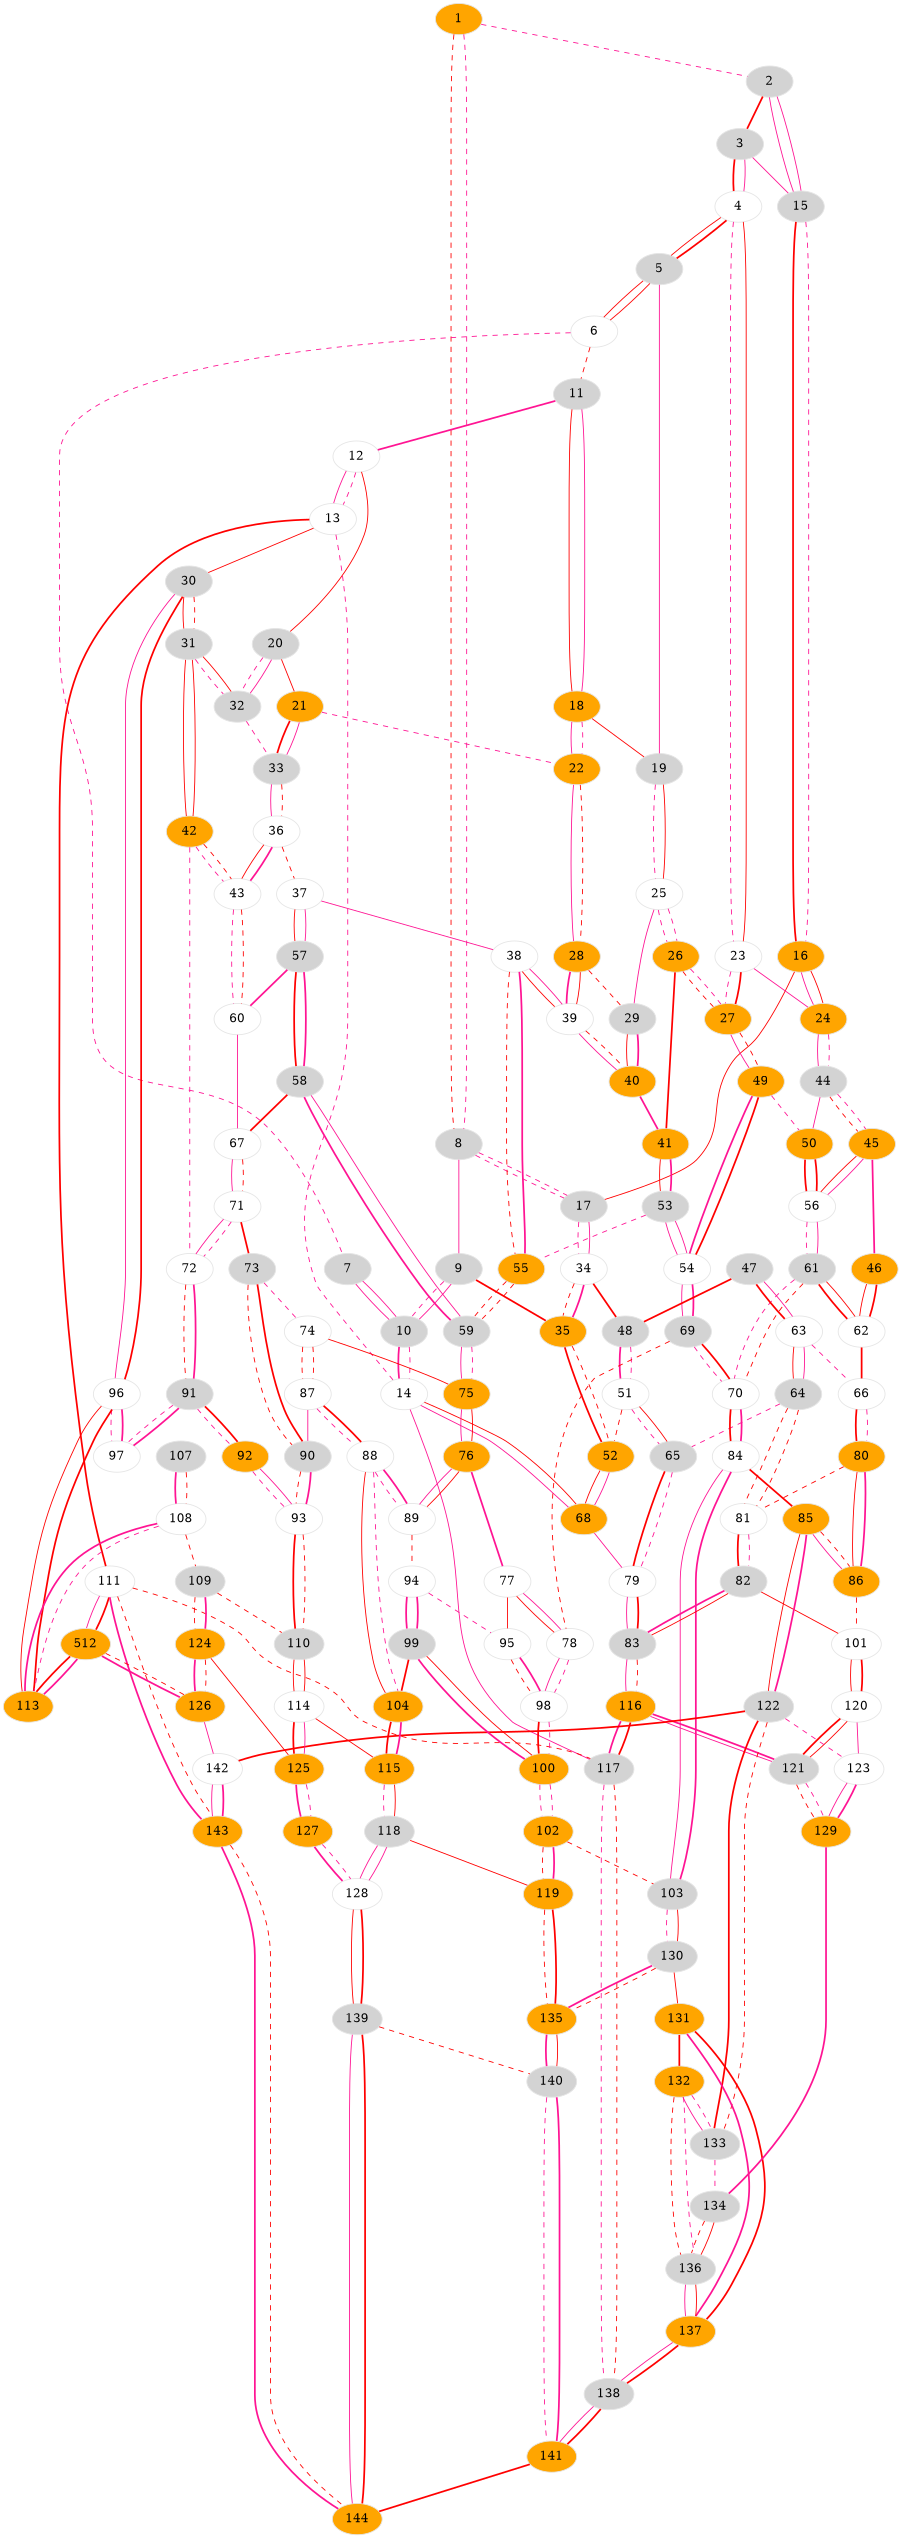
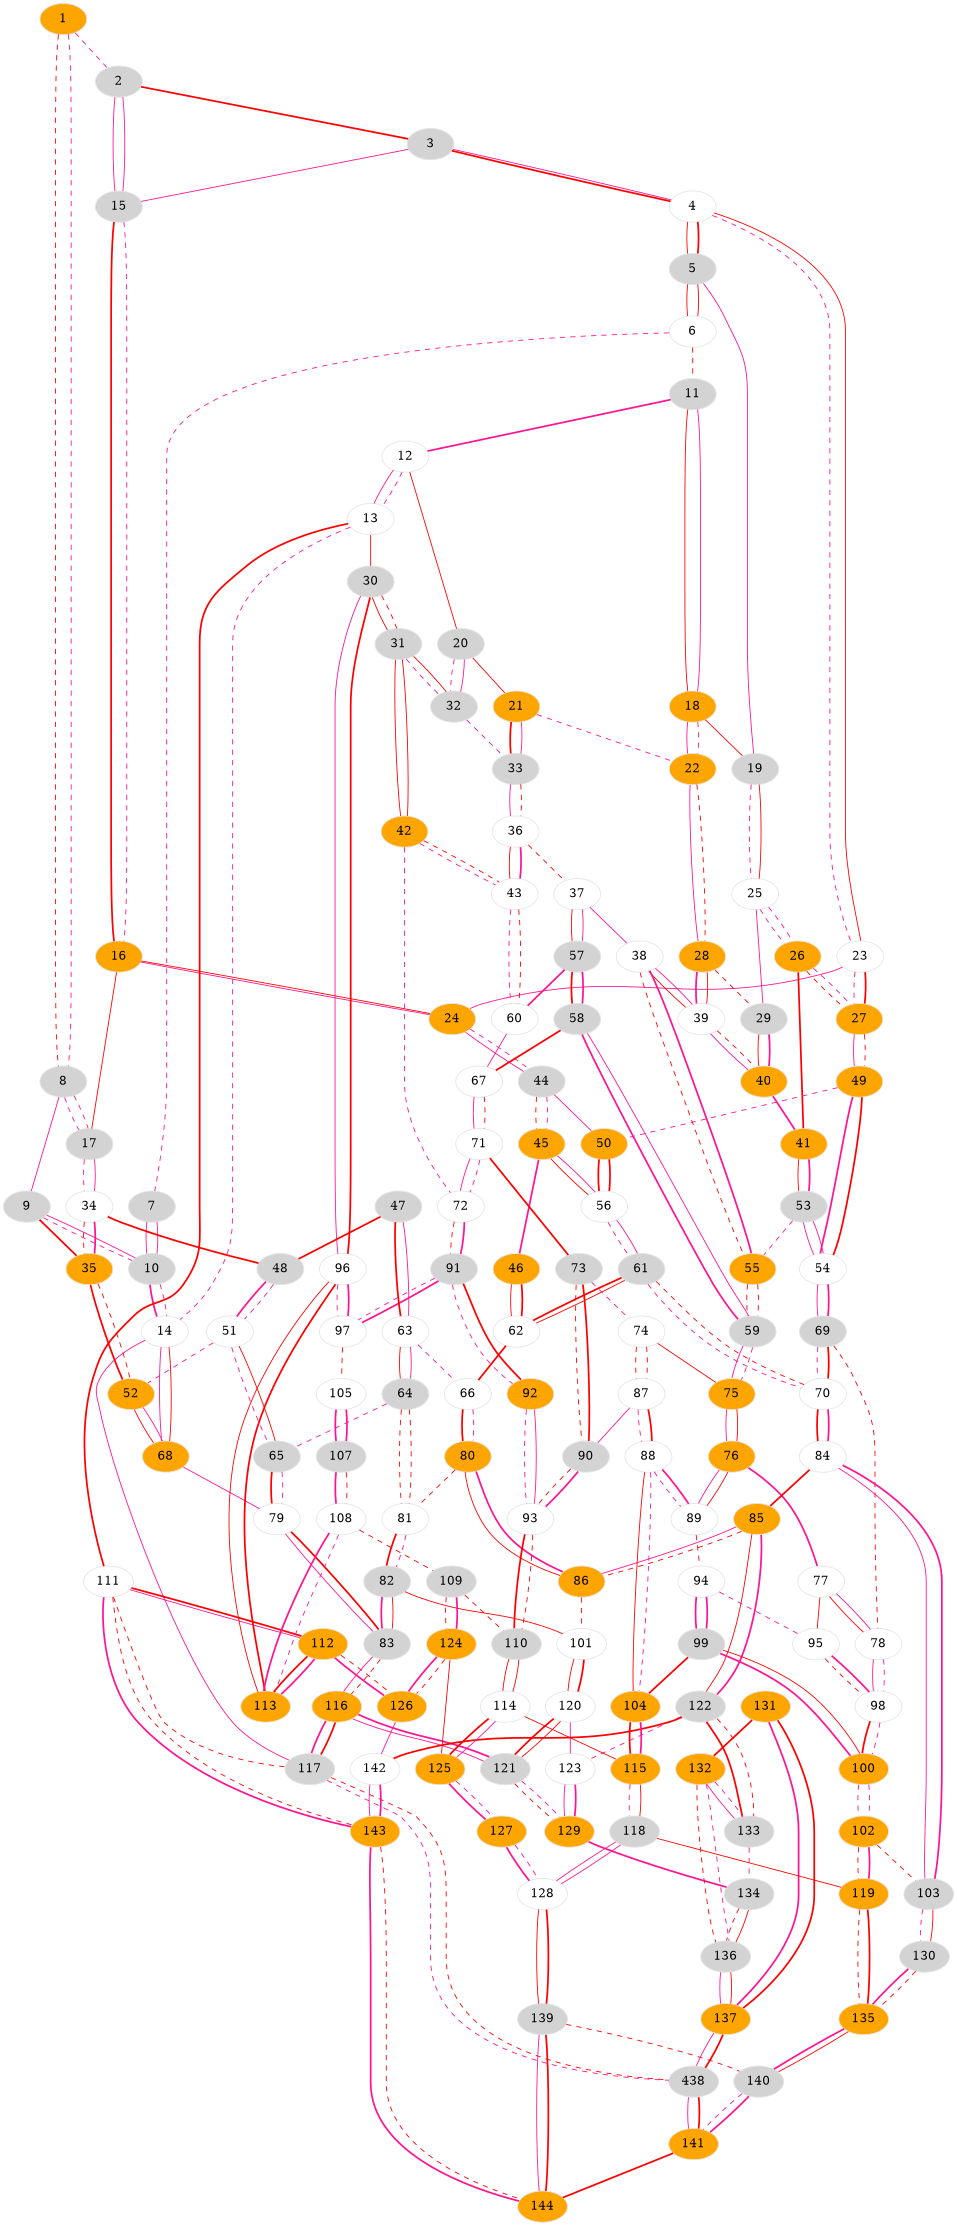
none -> (341, 1394)
(618, 1425) -> (181, 1363)
(86, 1644) -> (323, 1644)
(676, 1988) -> none
(609, 2394) -> (694, 2082)
